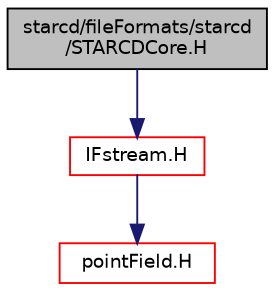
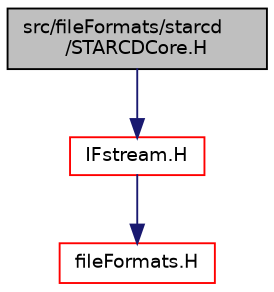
(137, 39) -> (137, 39)
(137, 263) -> (137, 263)
